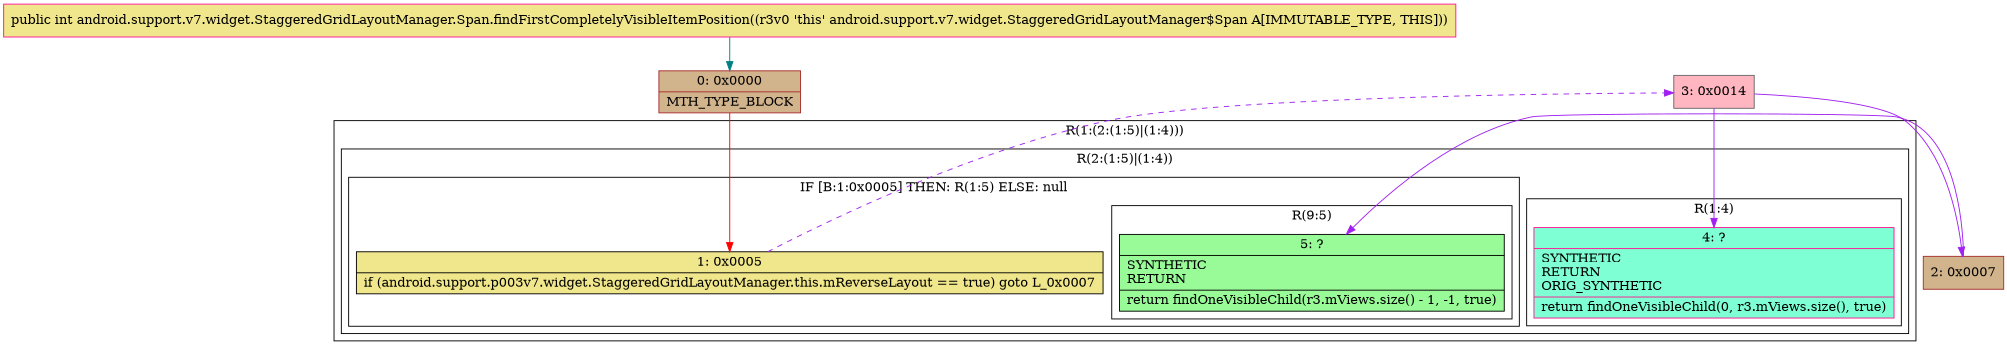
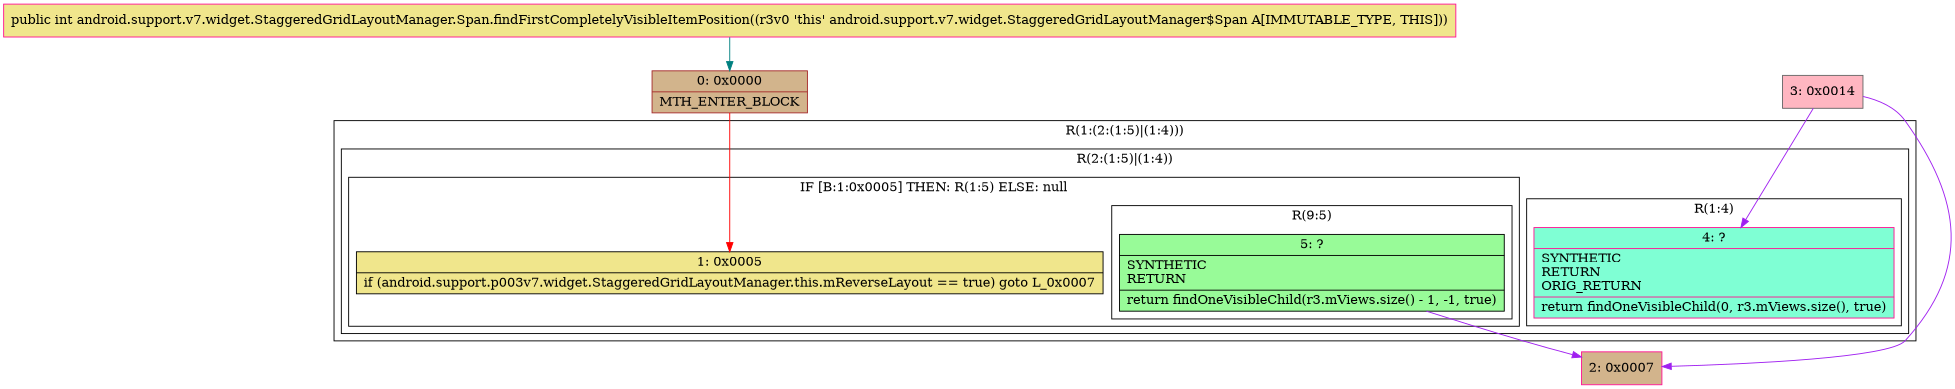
(730, 102) -> (730, 102)
(1203, 109) -> none
(1691, 114) -> (1499, 334)
(1963, 273) -> (1622, 368)
(1602, 286) -> (1592, 286)
